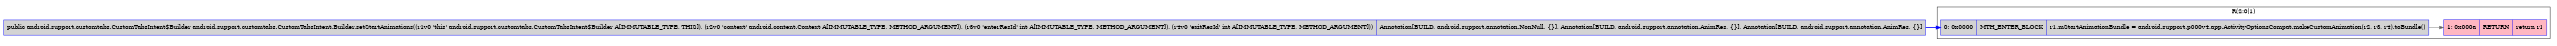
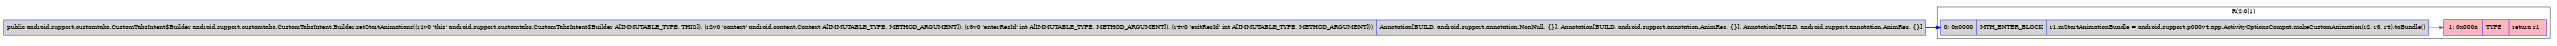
(2496, 27) -> (2494, 27)
